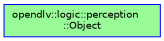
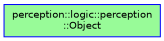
(82, 21) -> (82, 21)
